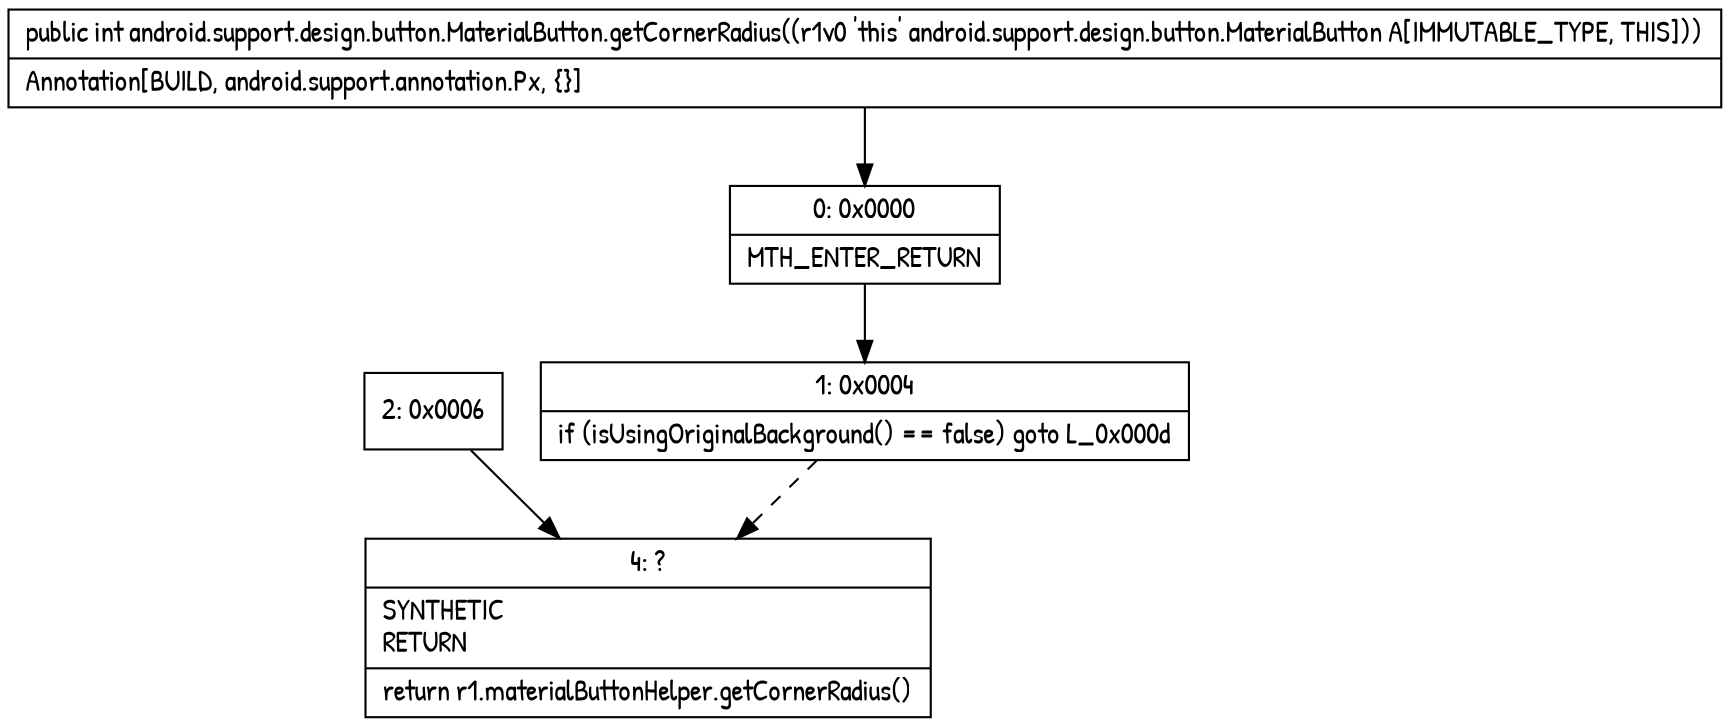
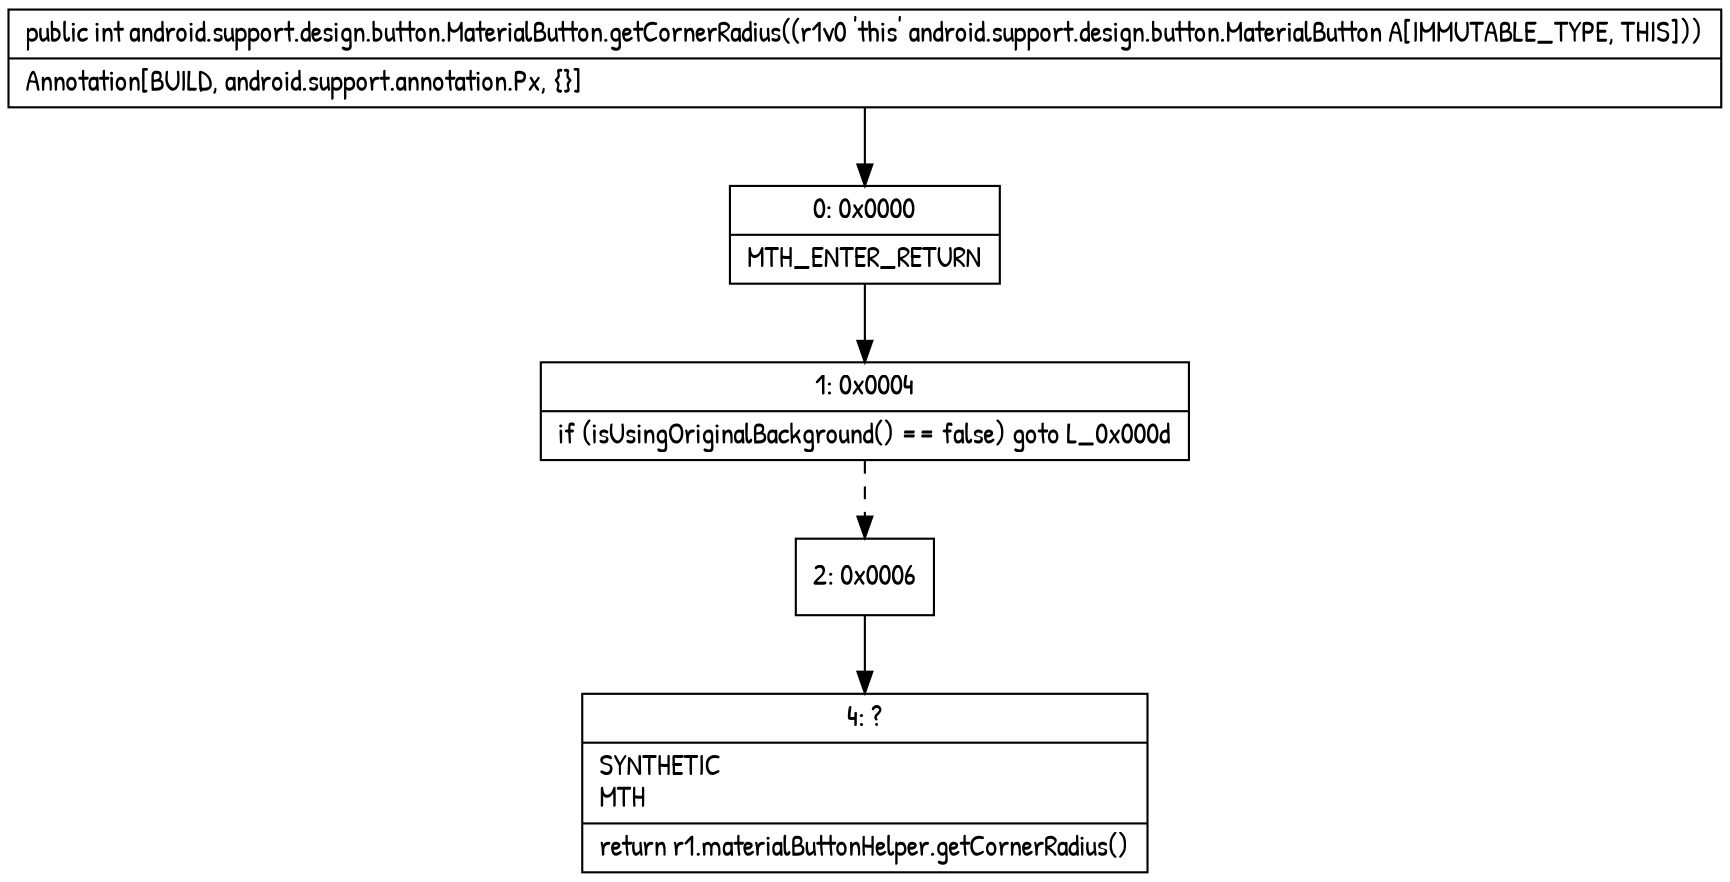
(785, 492) -> (865, 488)
(425, 643) -> (623, 798)
